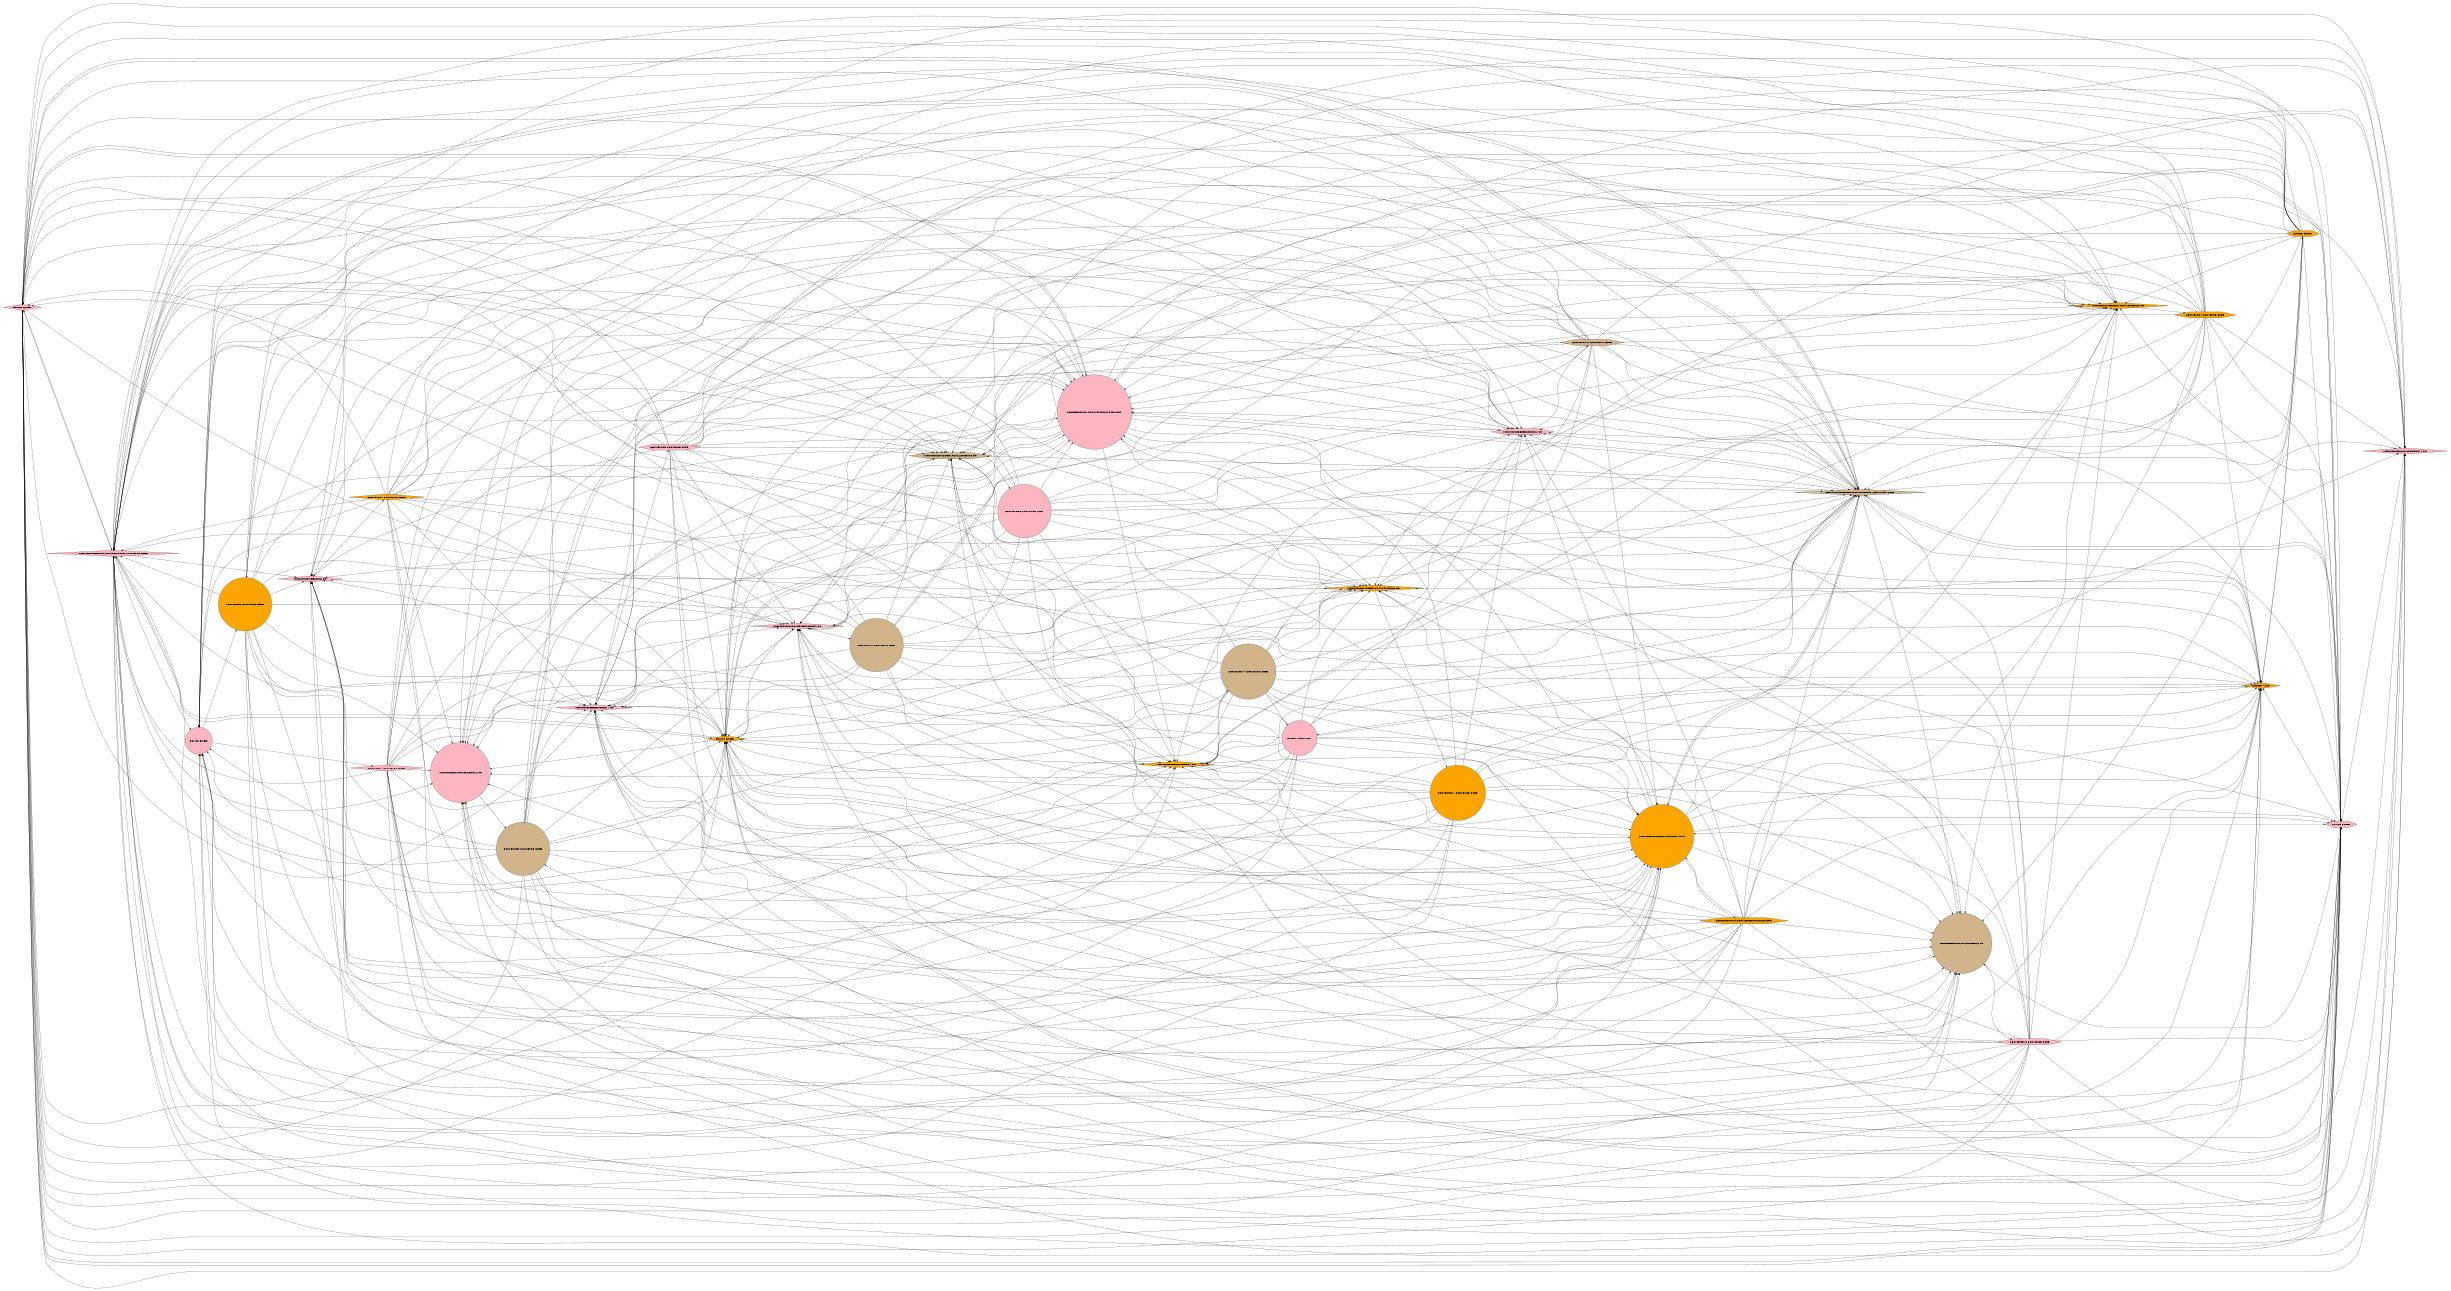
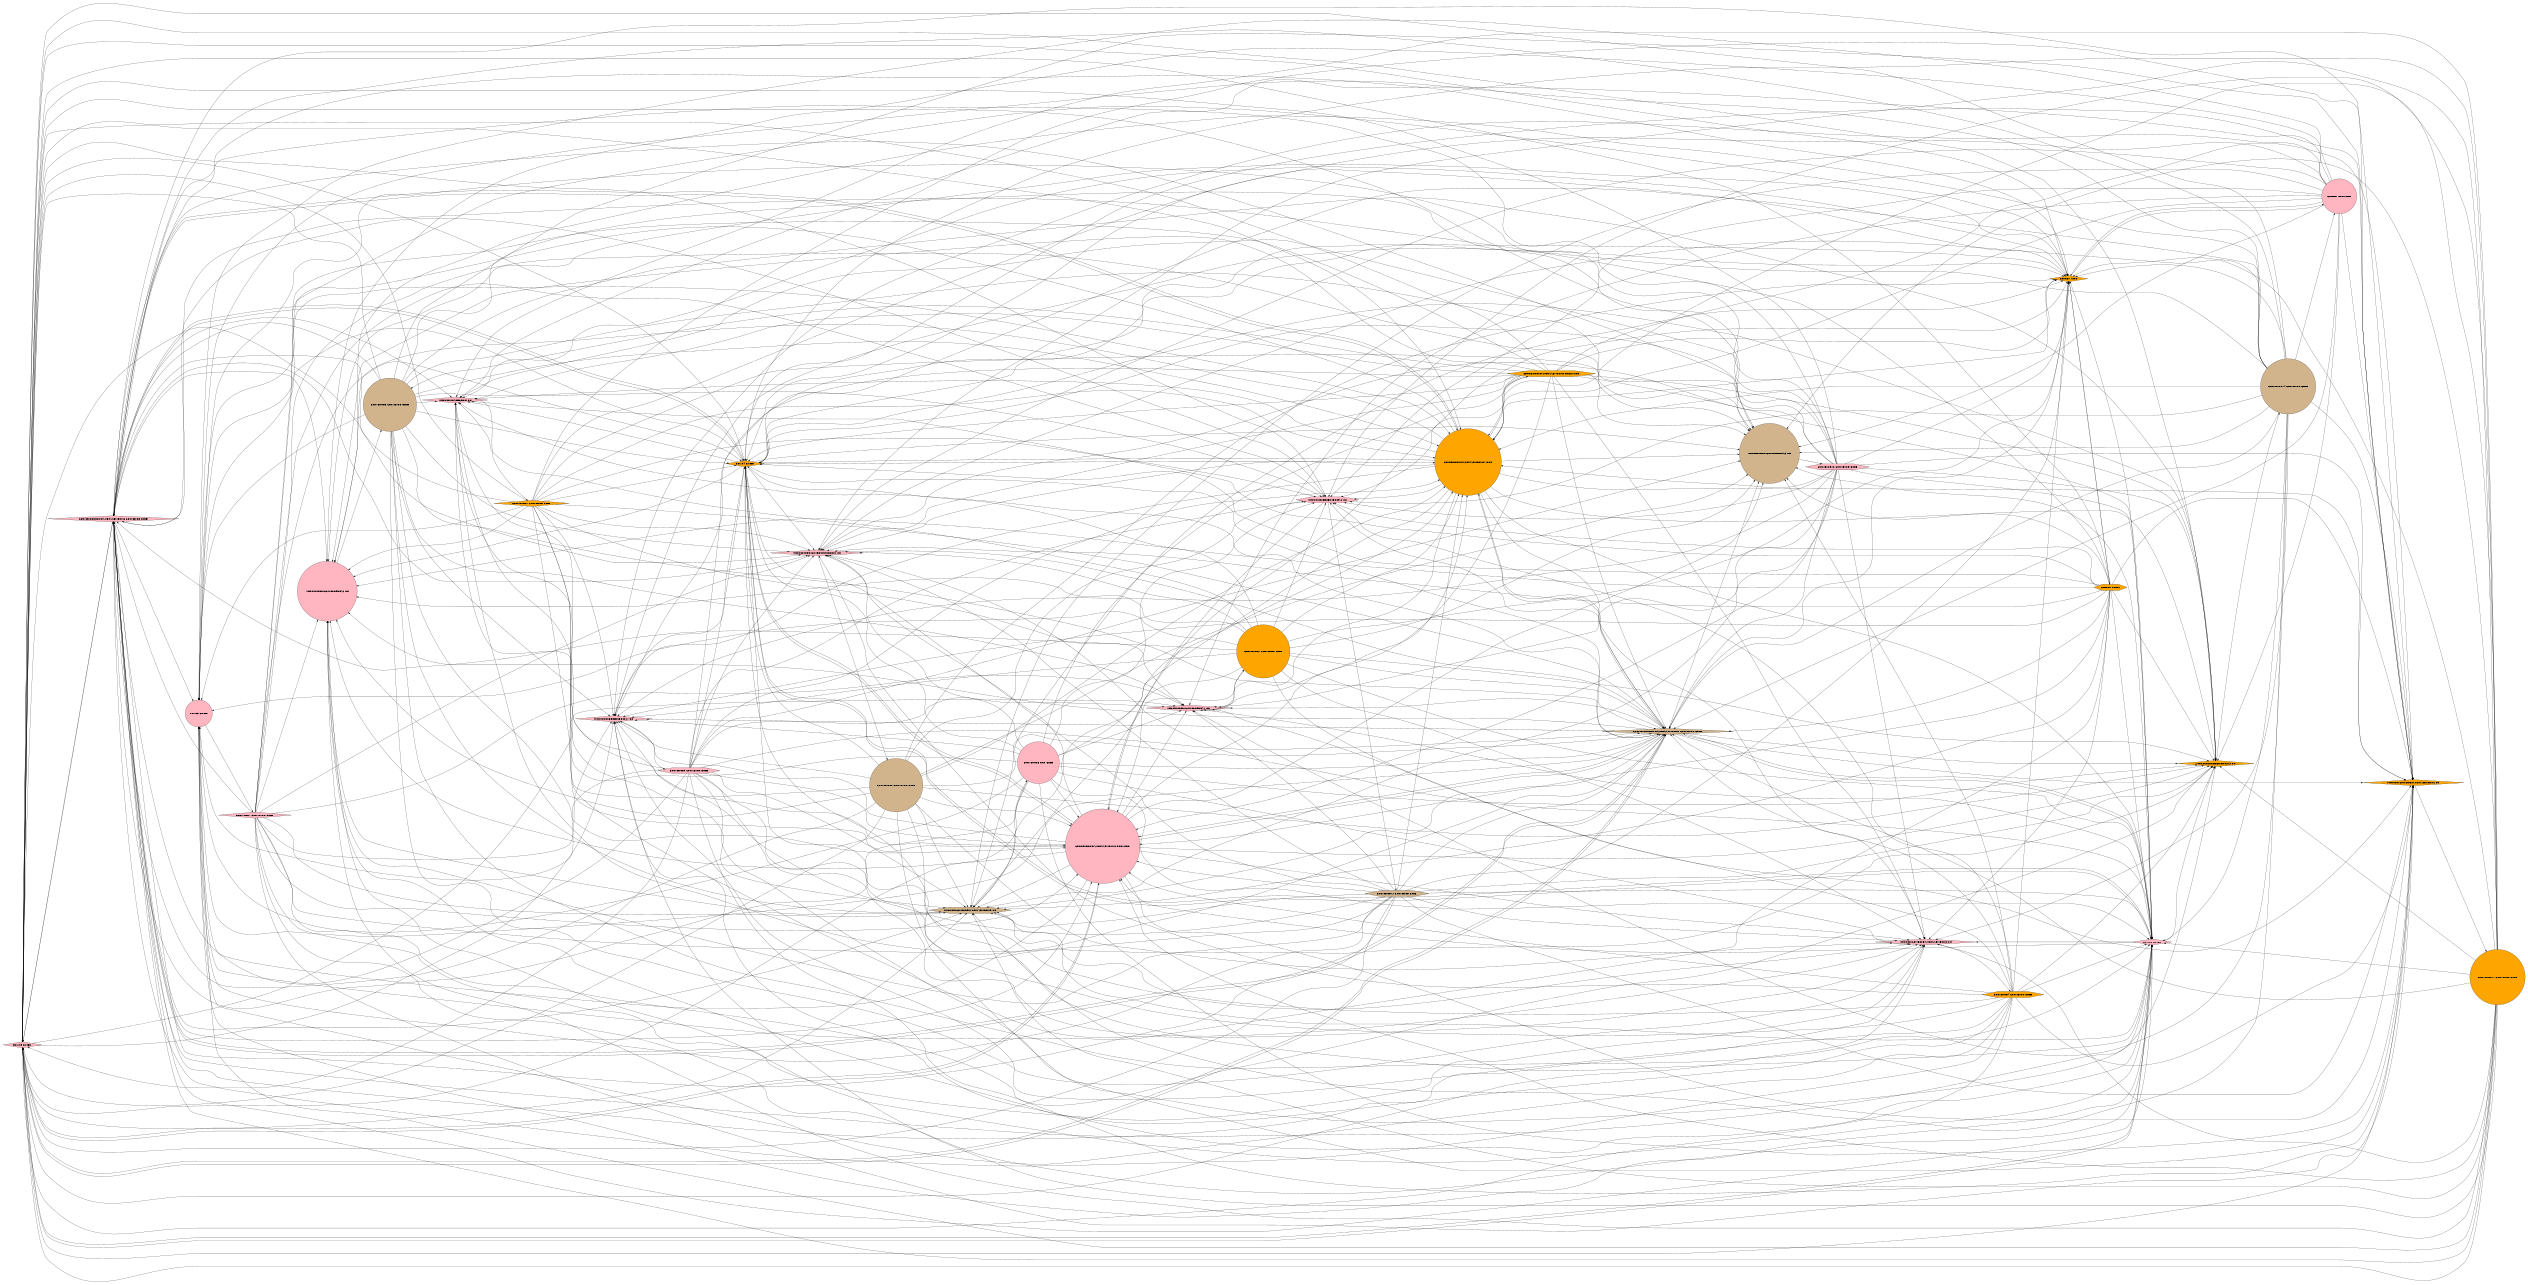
(2004, 202) -> none
(2118, 306) -> (1926, 942)
(1024, 511) -> (1038, 763)
(220, 680) -> (725, 637)
(2341, 824) -> (2152, 942)
(1662, 836) -> (1468, 462)
